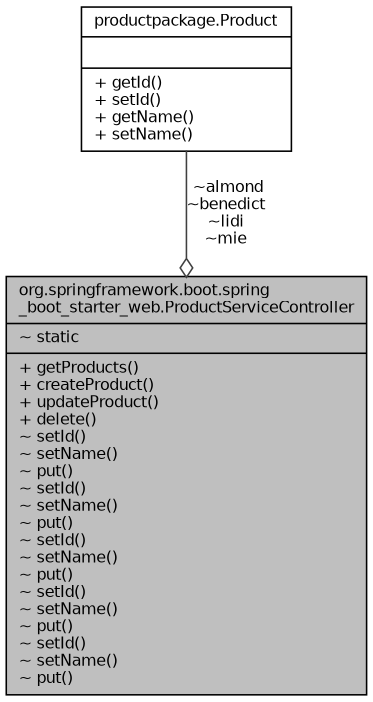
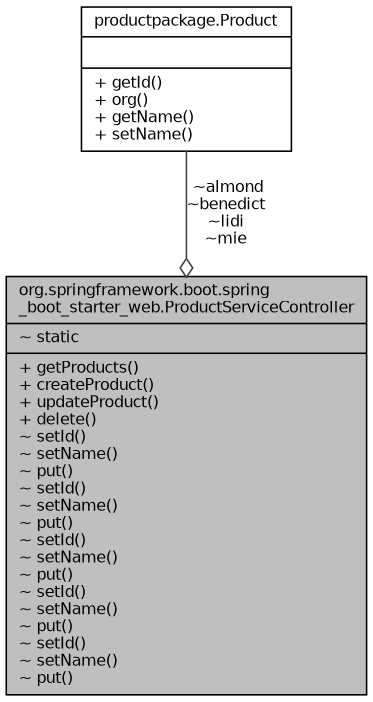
(128, 100) -> (121, 100)
